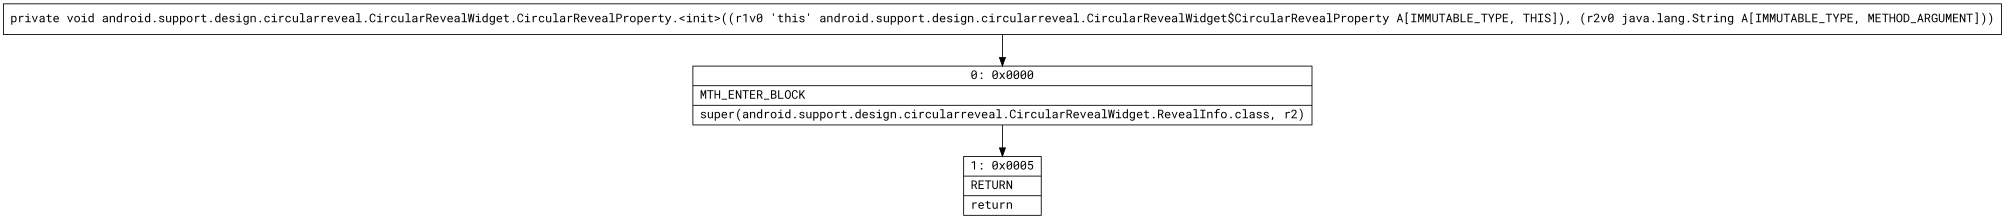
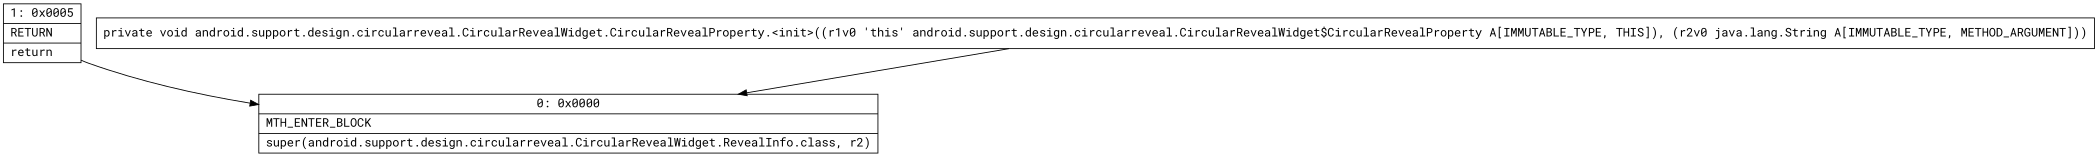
(1002, 136) -> (165, 86)
